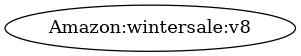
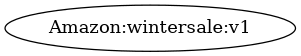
(150, 28) -> (150, 28)
